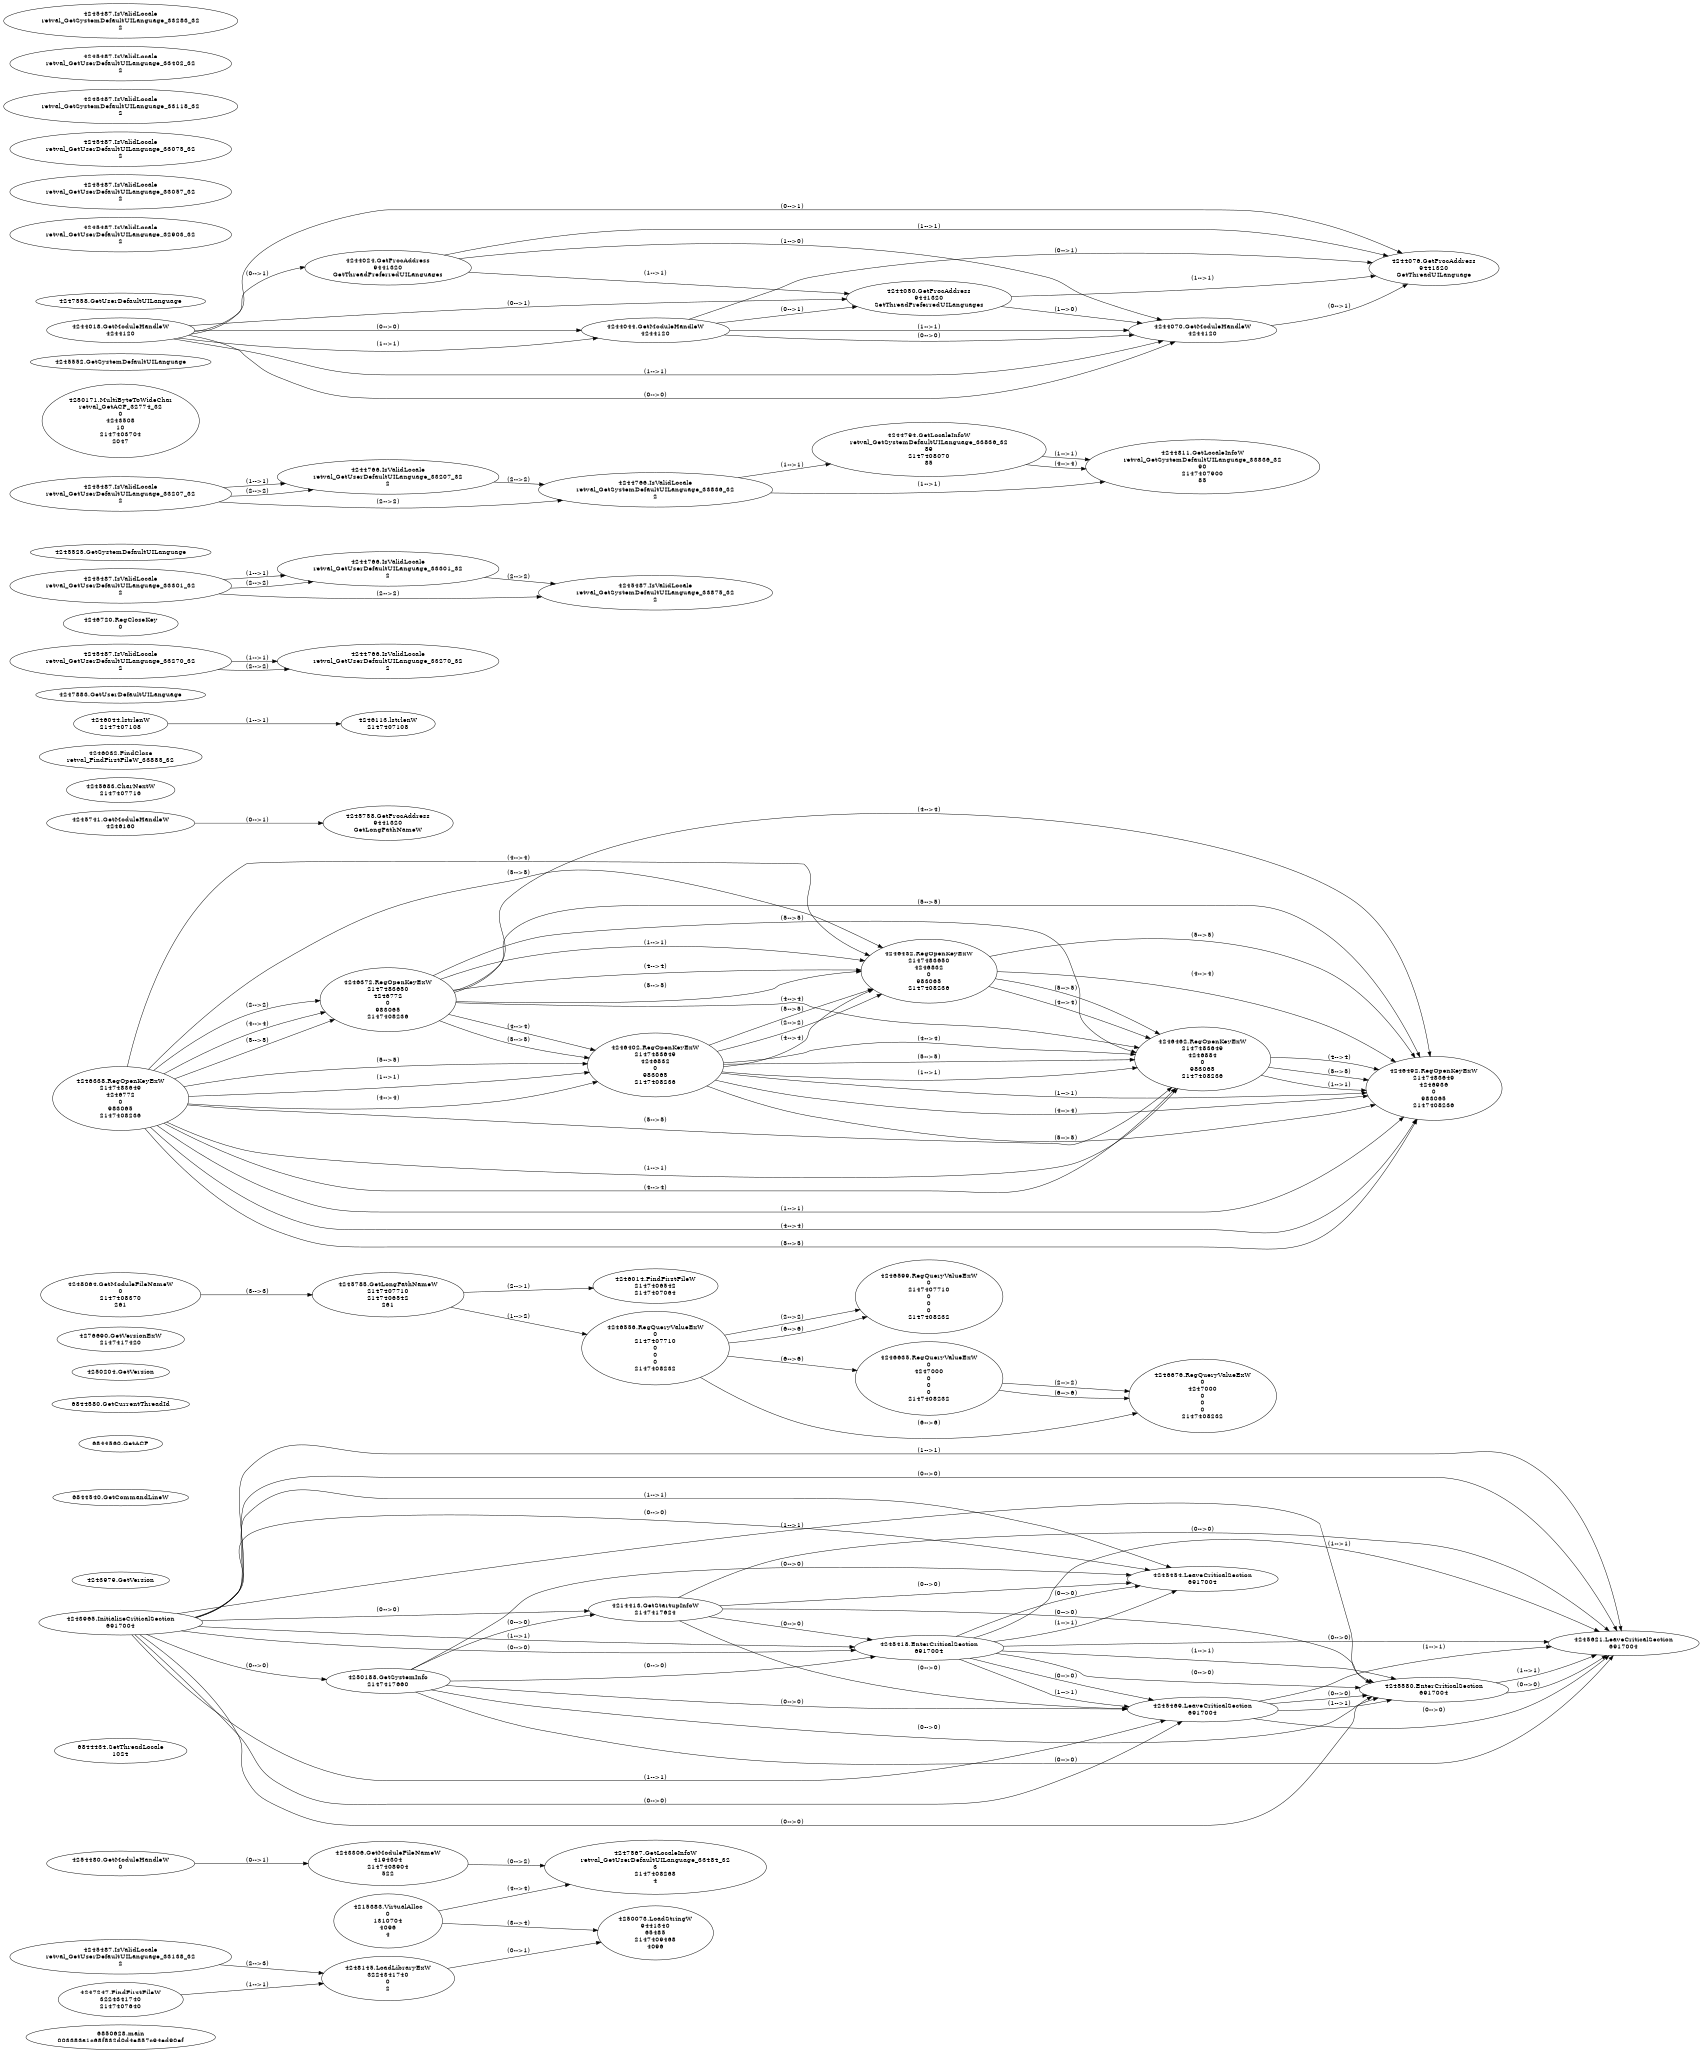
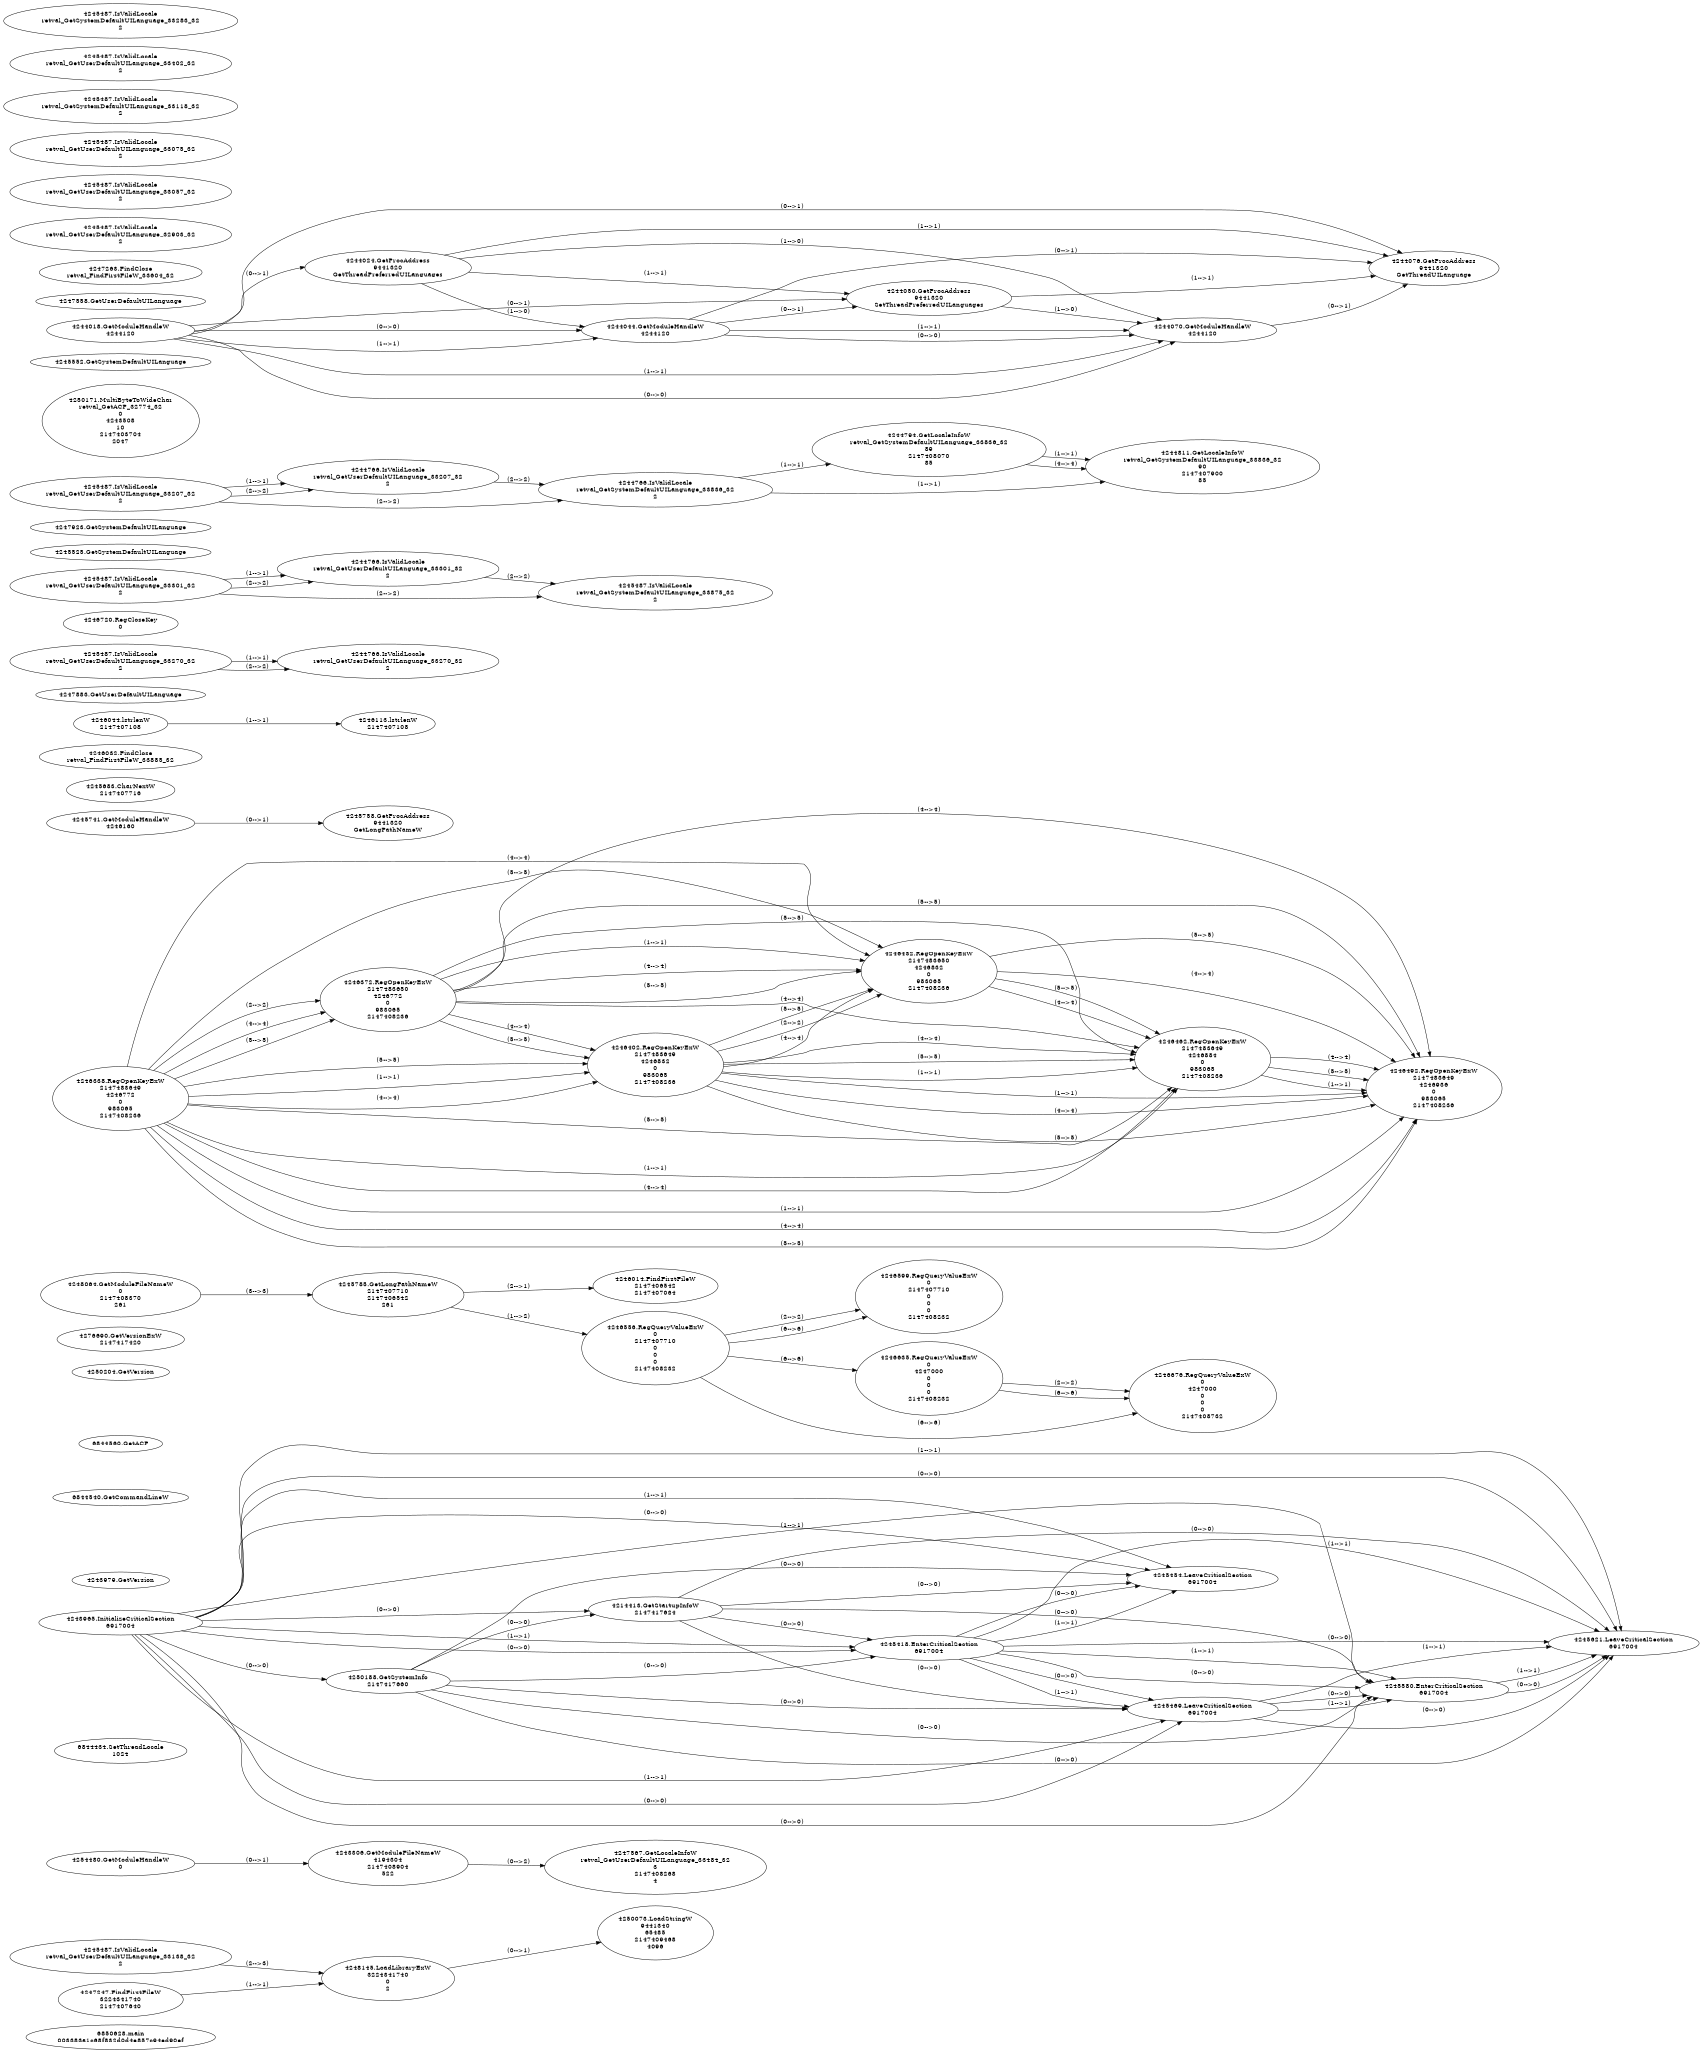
none -> (121, 272)
none -> (499, 312)
none -> (121, 528)
(1203, 1396) -> (1203, 1396)
(121, 1404) -> none
(388, 1921) -> none
